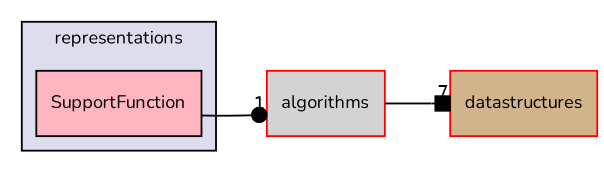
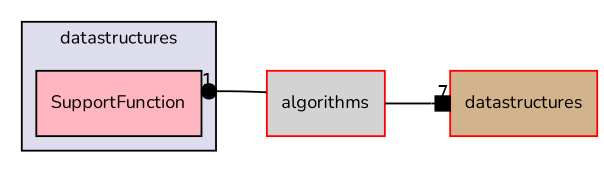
(119, 39) -> (119, 39)
(228, 116) -> (242, 91)
